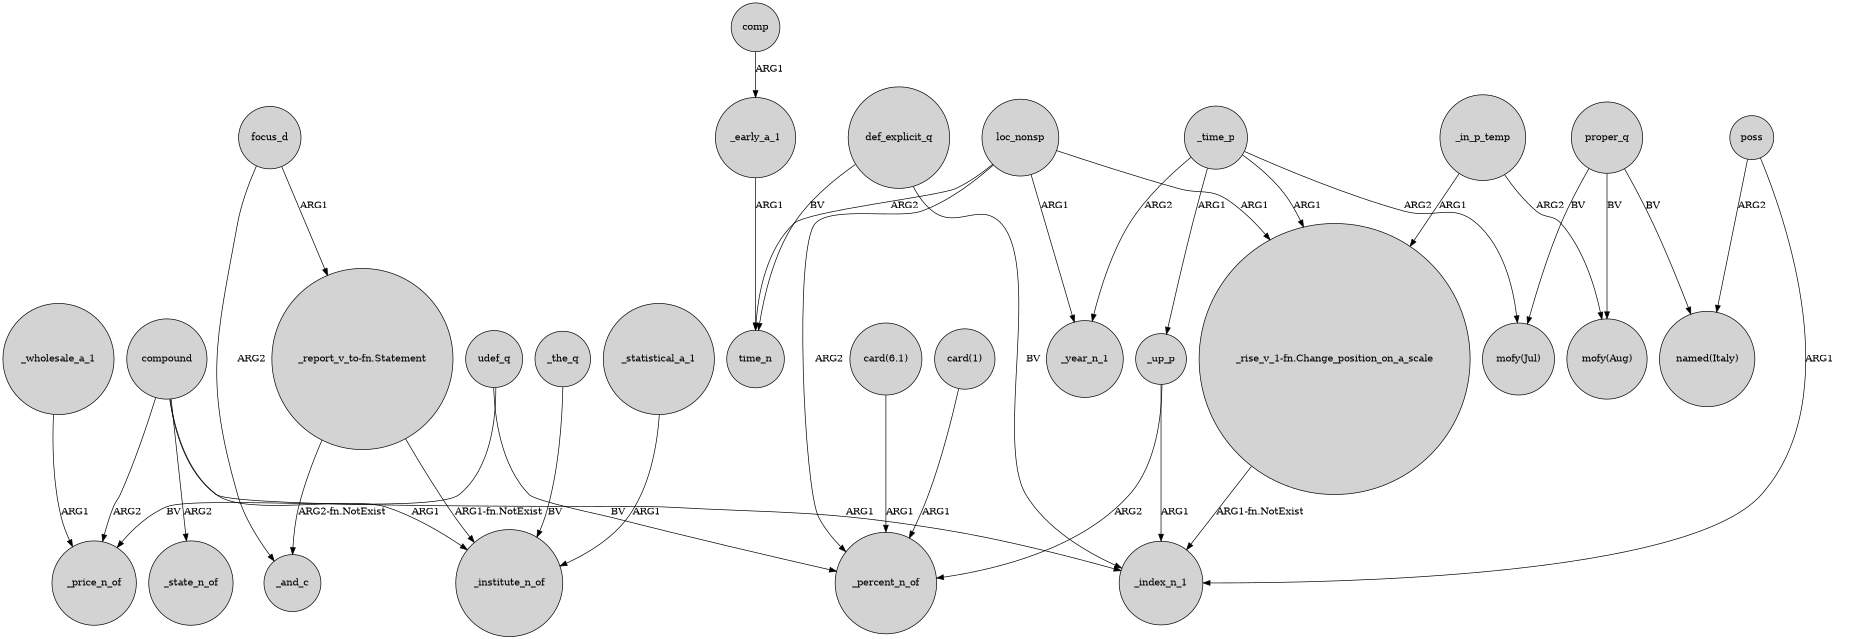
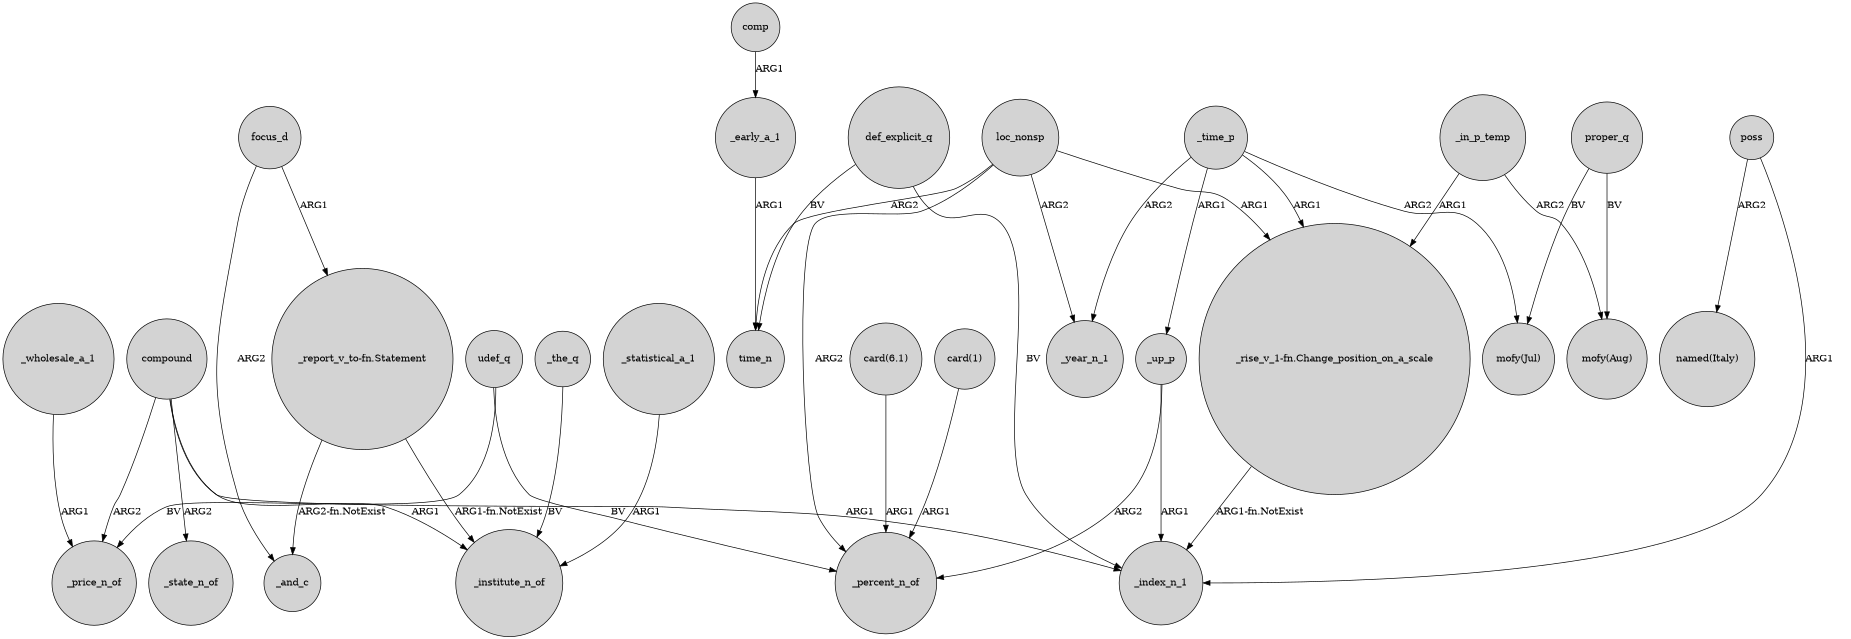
(1055, 206) -> (1055, 206)
(1659, 237) -> none
